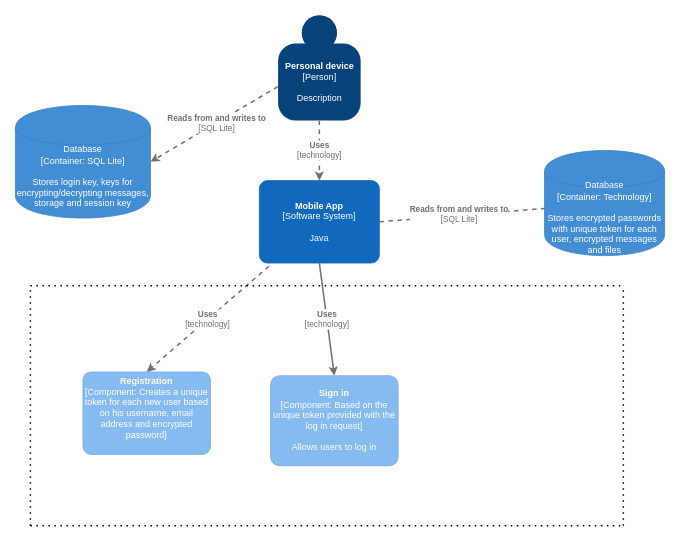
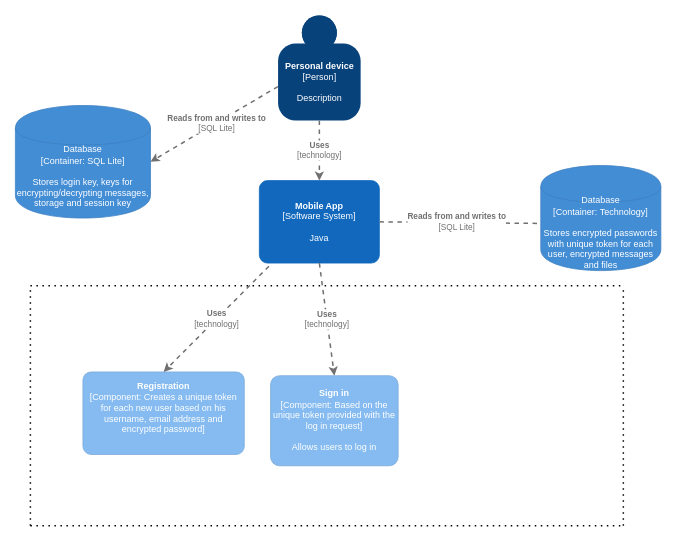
(604, 203) -> (600, 218)
(322, 287) -> (322, 287)
(147, 413) -> (164, 413)
